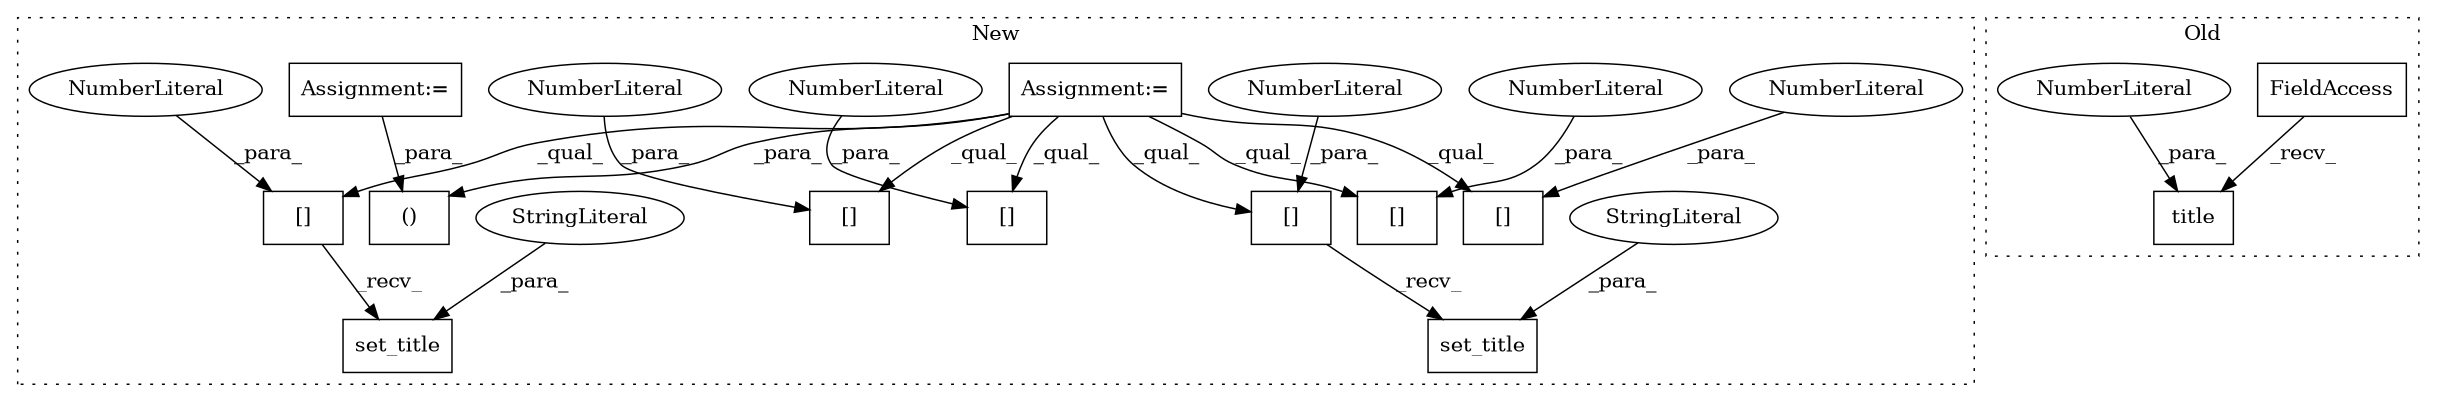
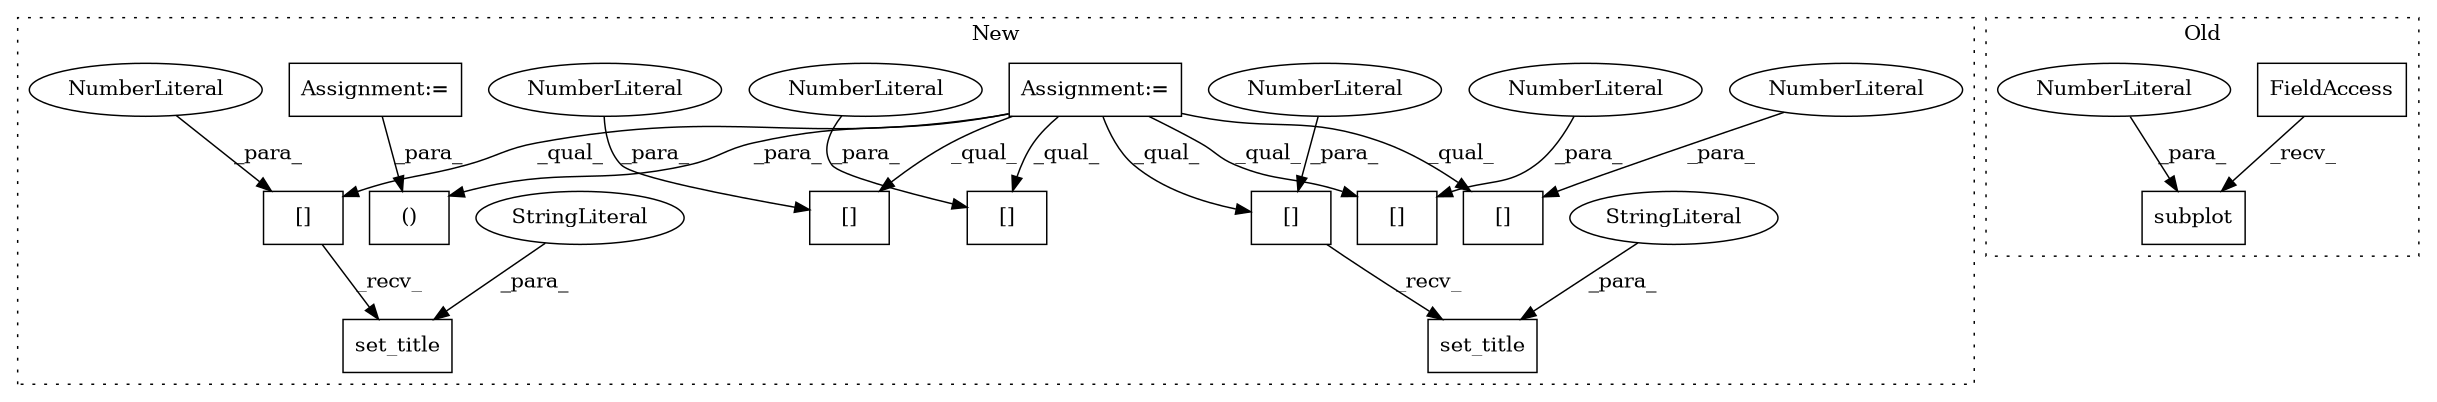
(2194, 218) -> (2194, 218)
